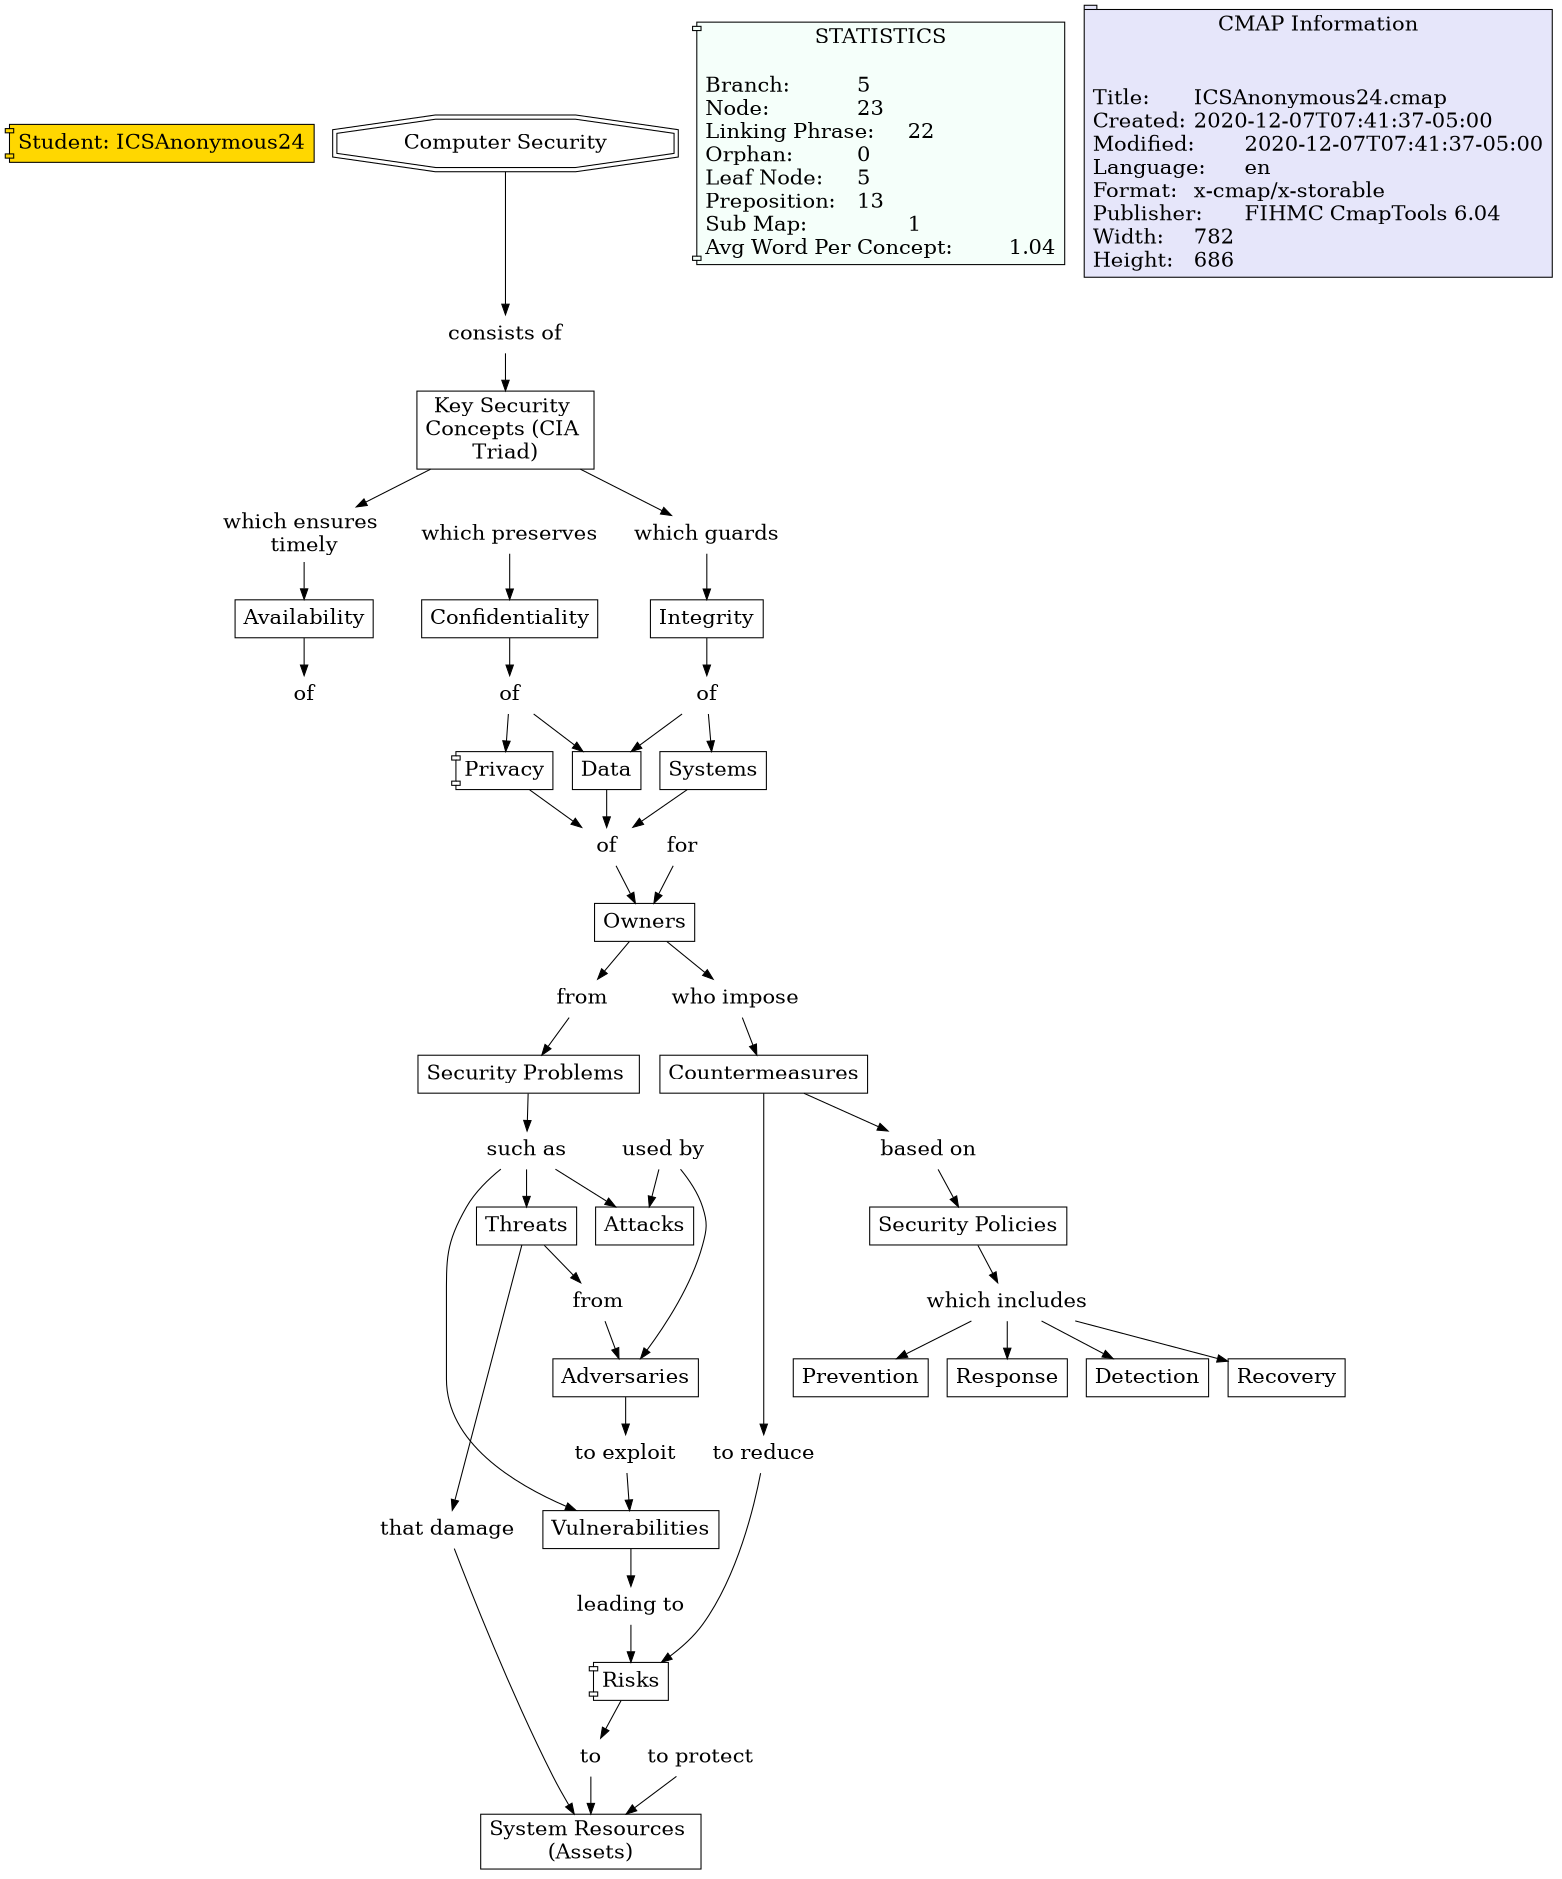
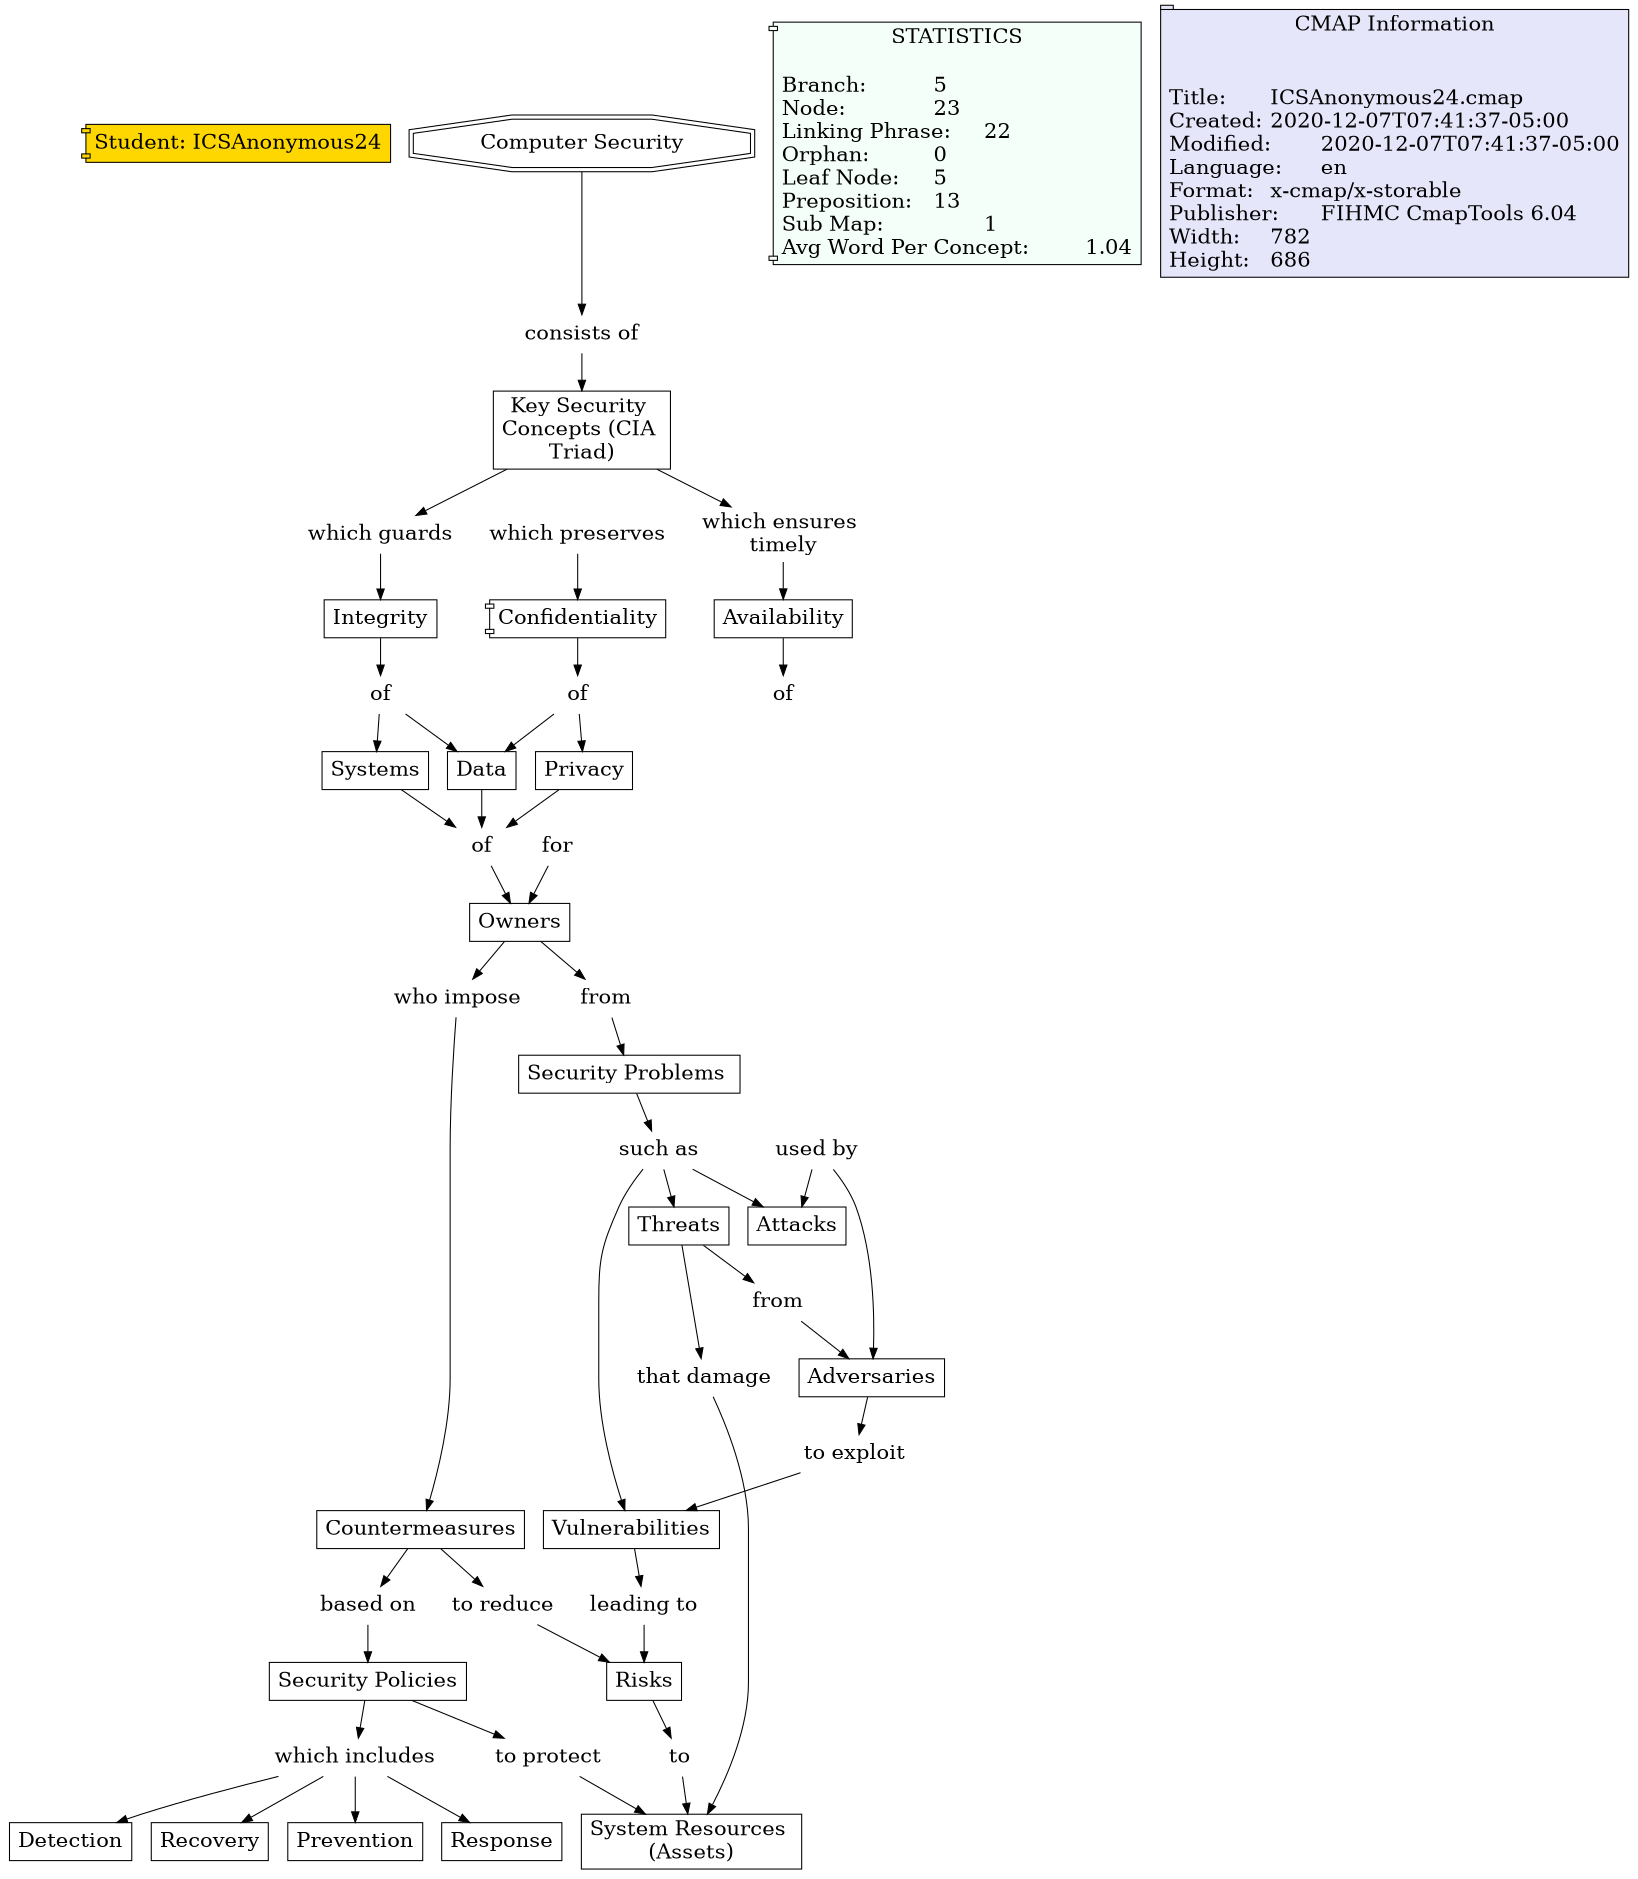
(510, 619) -> (578, 619)
(504, 771) -> (584, 771)
(631, 1681) -> (644, 1681)
none -> (453, 1717)
